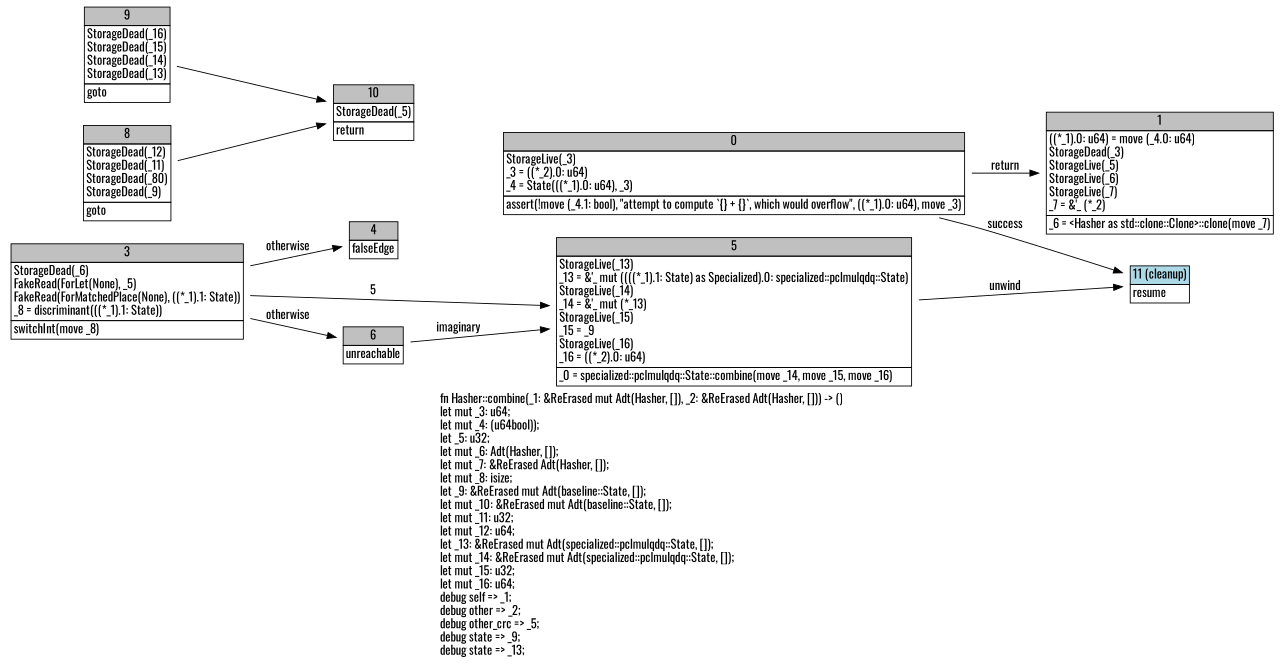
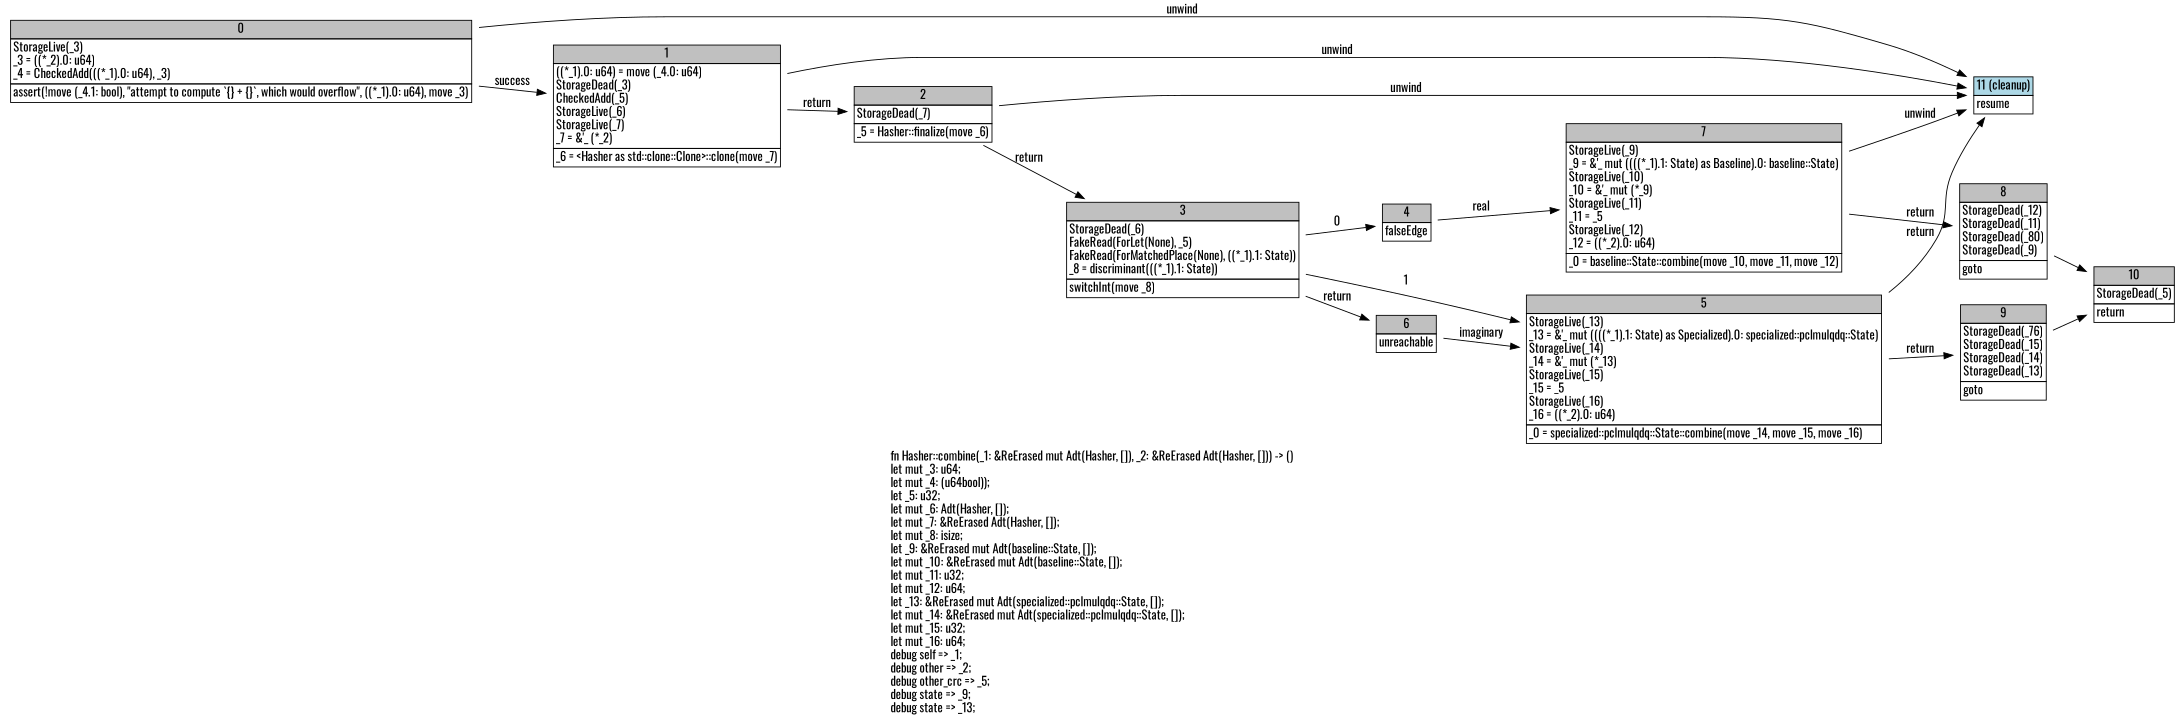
(127, 34) -> (2003, 332)
none -> (1373, 57)
none -> (923, 114)
(1084, 166) -> (592, 99)
(1005, 167) -> (512, 82)
(570, 186) -> (92, 74)
none -> (1704, 198)
(1005, 225) -> (1182, 10)
(288, 247) -> (1337, 222)
(1005, 287) -> (1920, 233)
(373, 291) -> (1406, 281)
(288, 316) -> (1337, 297)
(577, 331) -> (1547, 389)
none -> (1916, 357)
